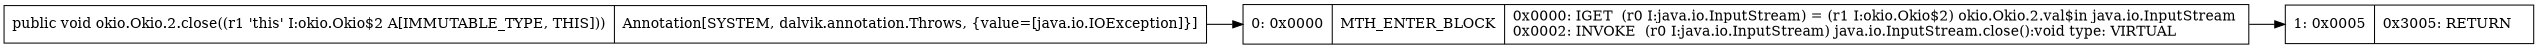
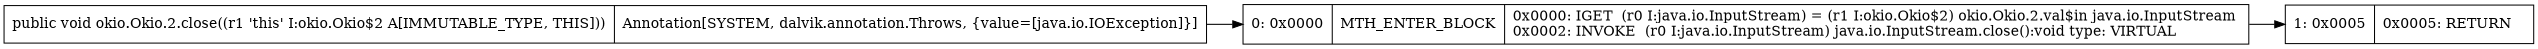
(2454, 24) -> (2454, 24)
